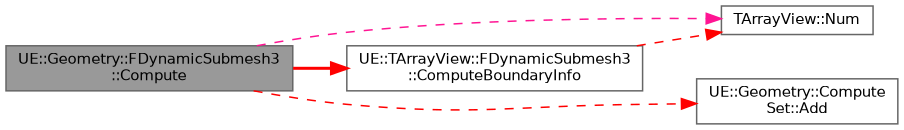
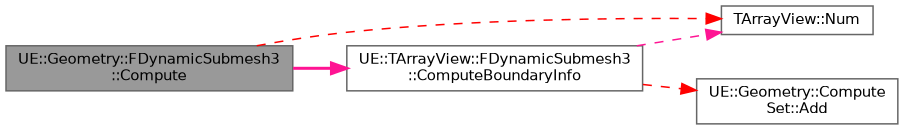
(481, 23) -> (481, 23)
(672, 40) -> (672, 40)
(312, 68) -> (312, 68)
(467, 110) -> (662, 87)
